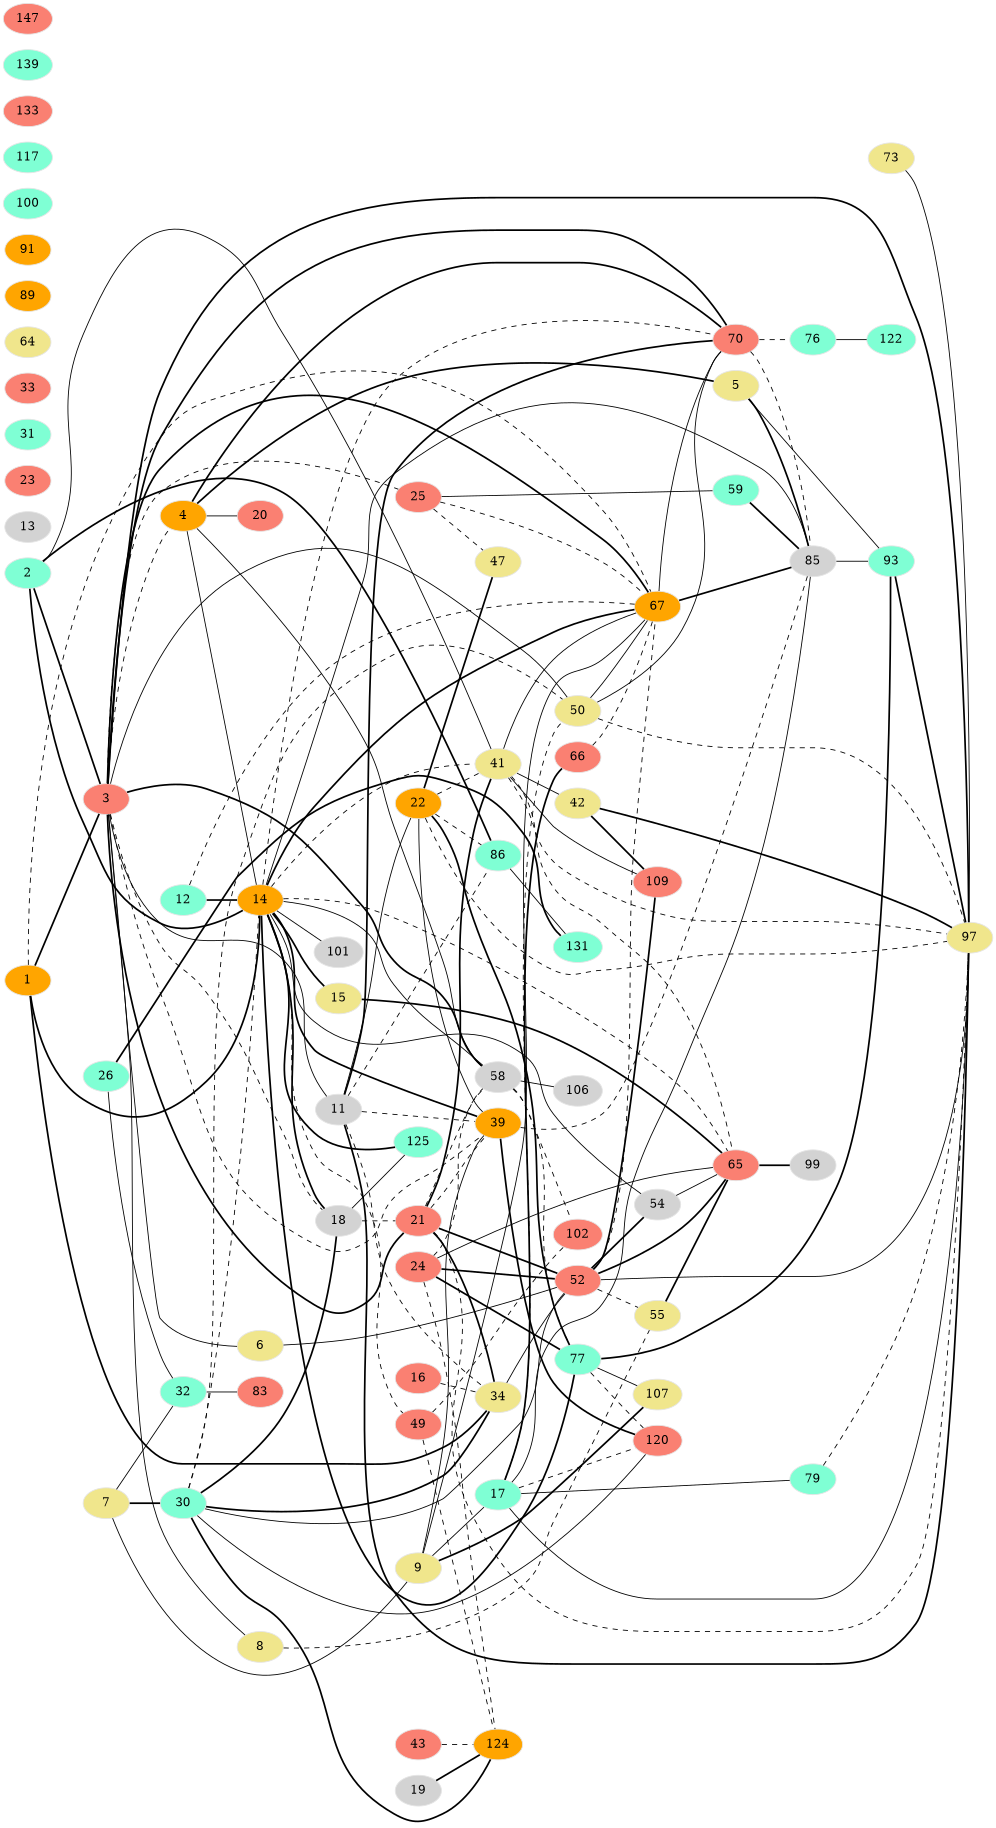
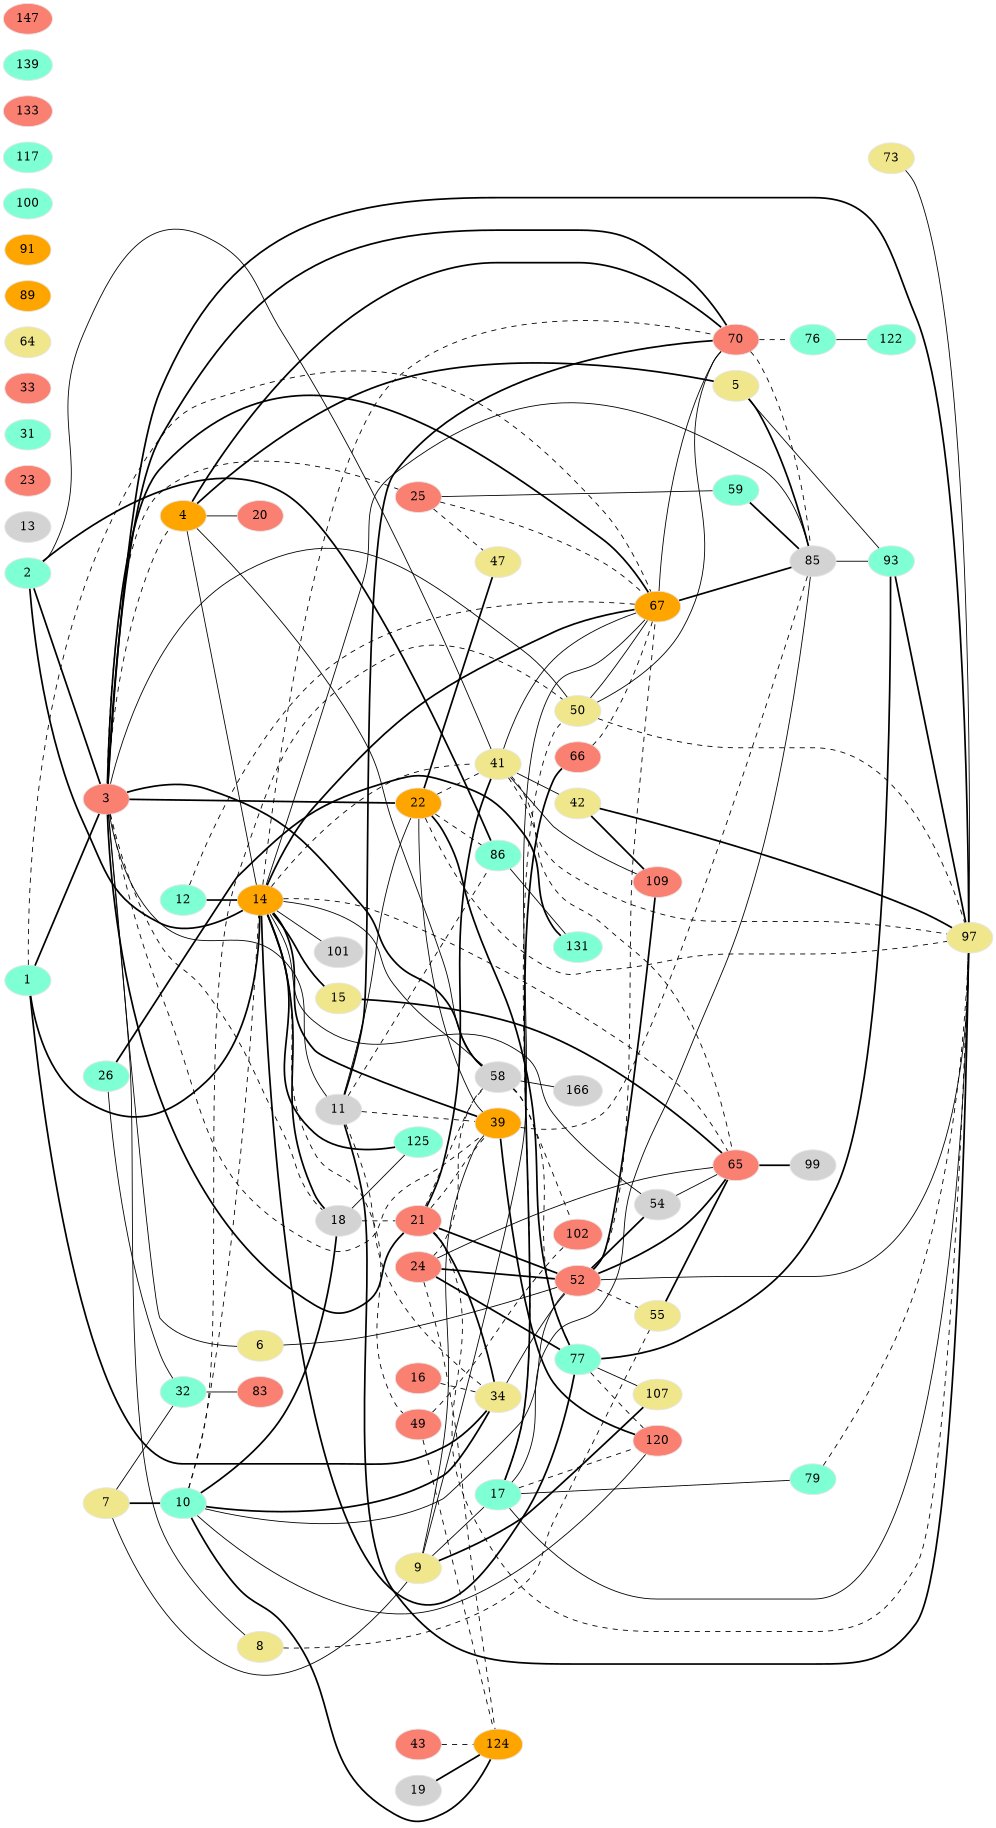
none -> (256, 801)
(28, 980) -> (28, 980)
(578, 1091) -> (578, 1091)
(183, 1503) -> (183, 1503)
